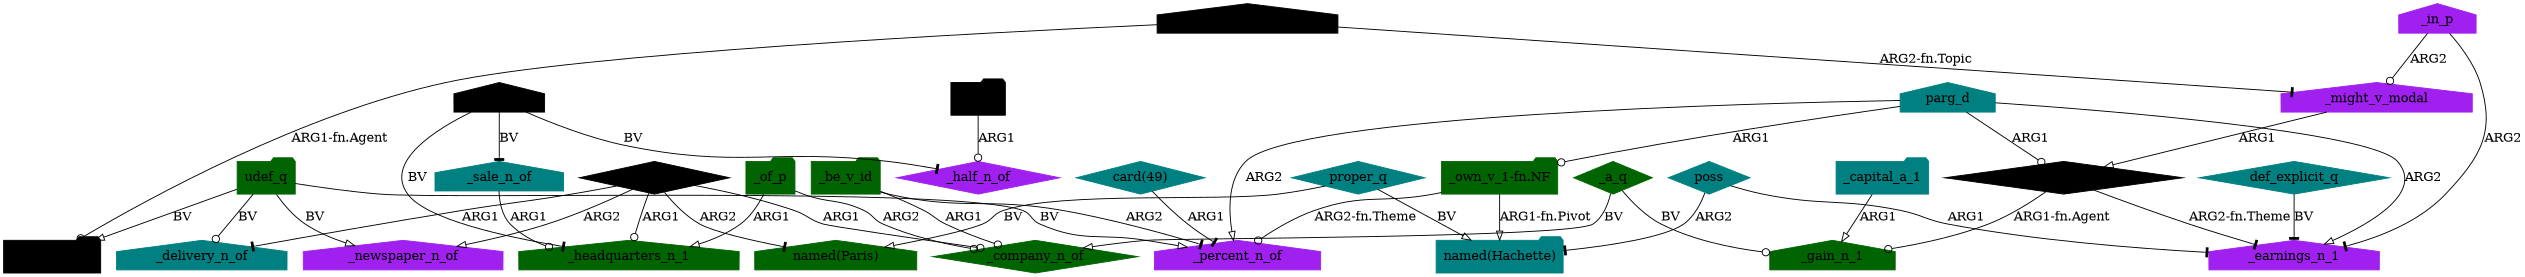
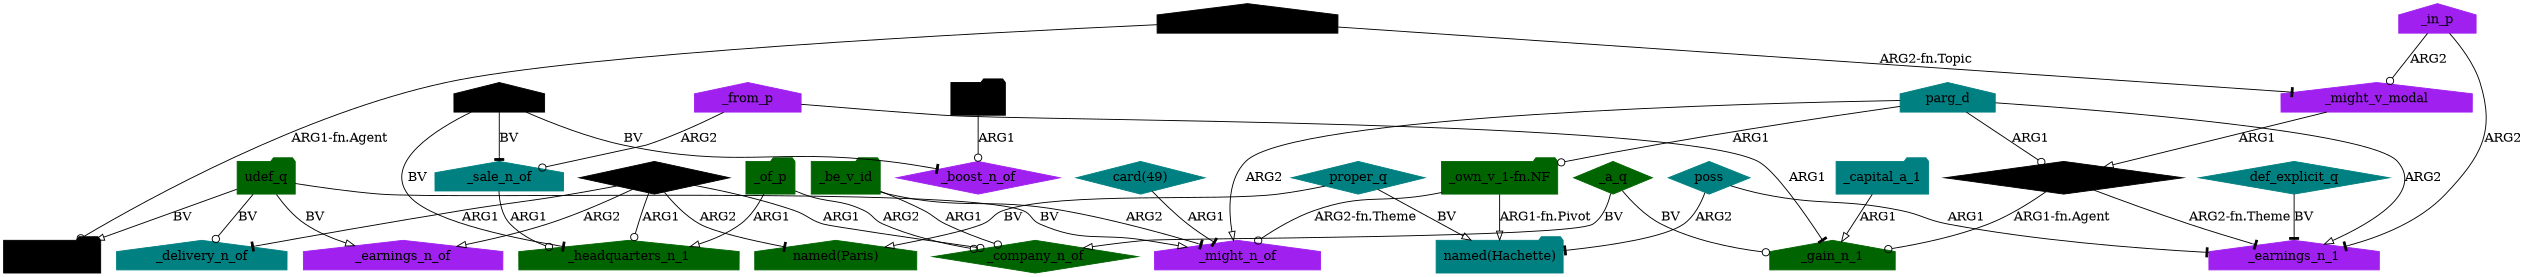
none -> (748, 99)
(978, 178) -> (978, 178)
(403, 257) -> (403, 257)
(1238, 257) -> (1238, 257)
